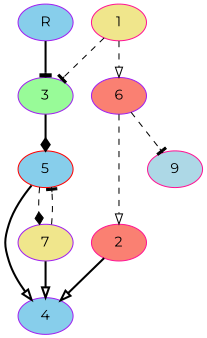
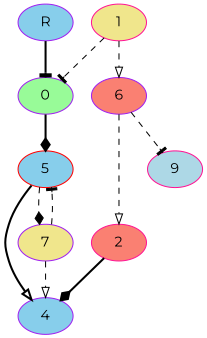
(46, 96) -> (46, 96)
(46, 274) -> (46, 274)
(86, 276) -> (86, 276)
